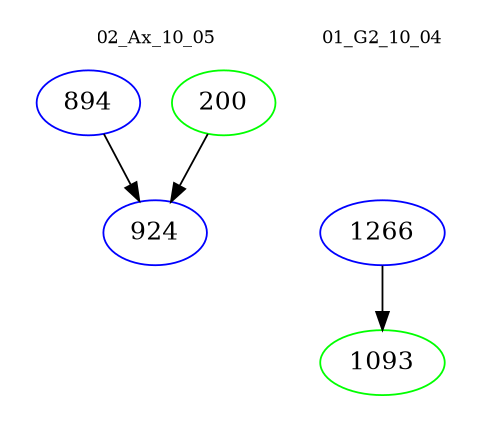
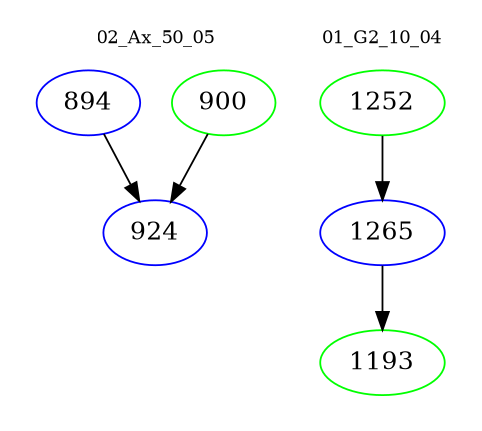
(156, 39) -> (156, 39)
(224, 103) -> (224, 103)
none -> (382, 103)
(382, 233) -> (382, 233)
(382, 363) -> (382, 363)
